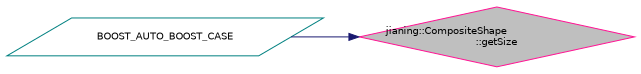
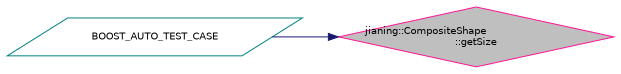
(165, 37) -> (155, 37)
